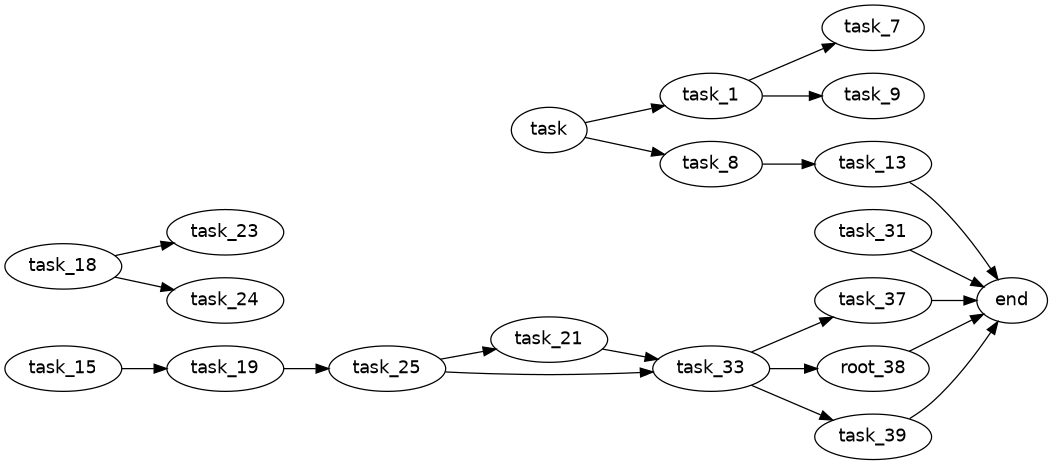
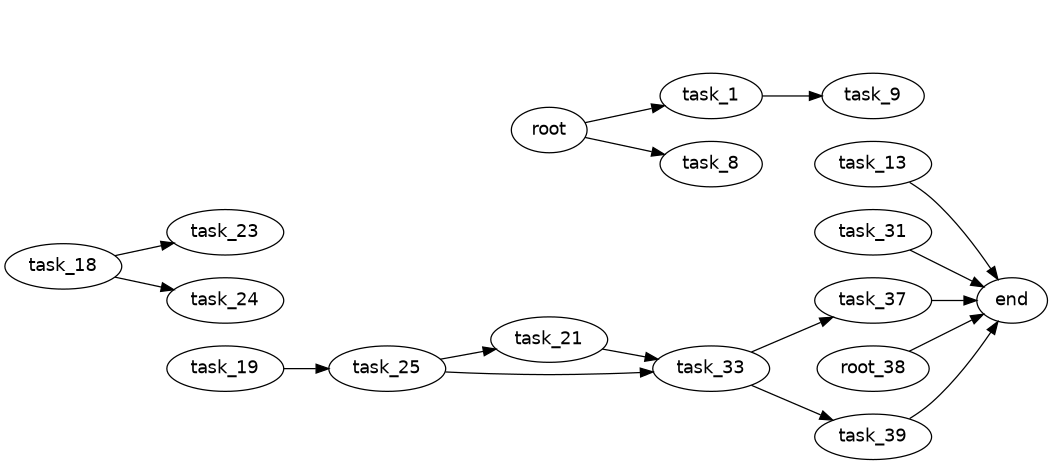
(873, 28) -> none
(549, 130) -> (549, 130)
(782, 164) -> none
(63, 369) -> none
(787, 369) -> none
